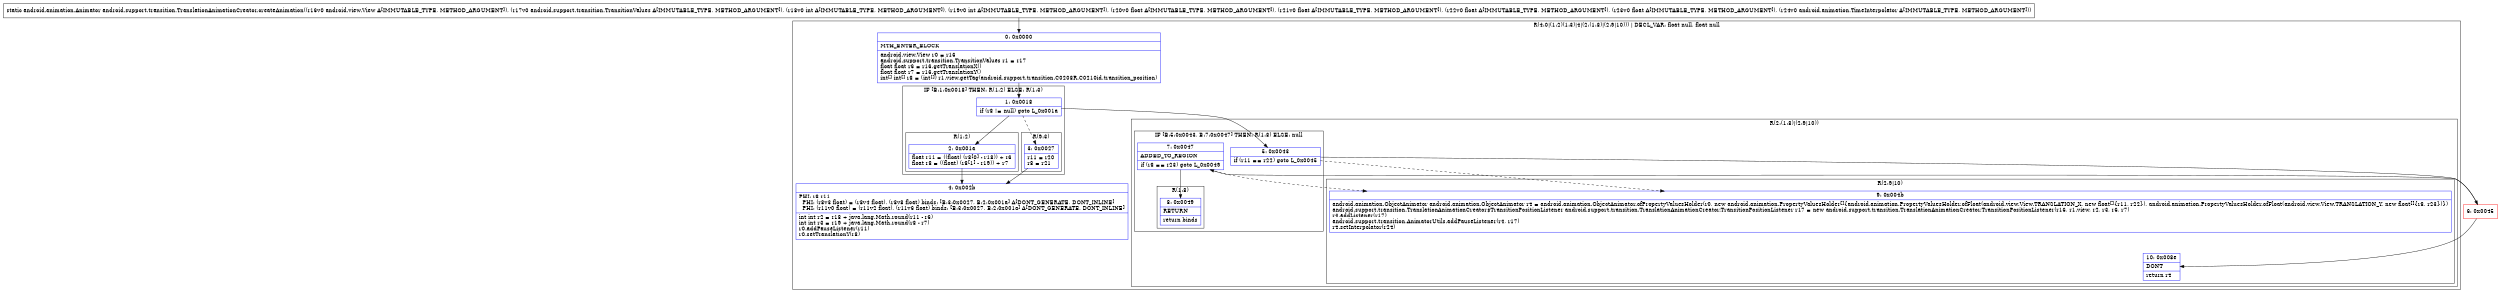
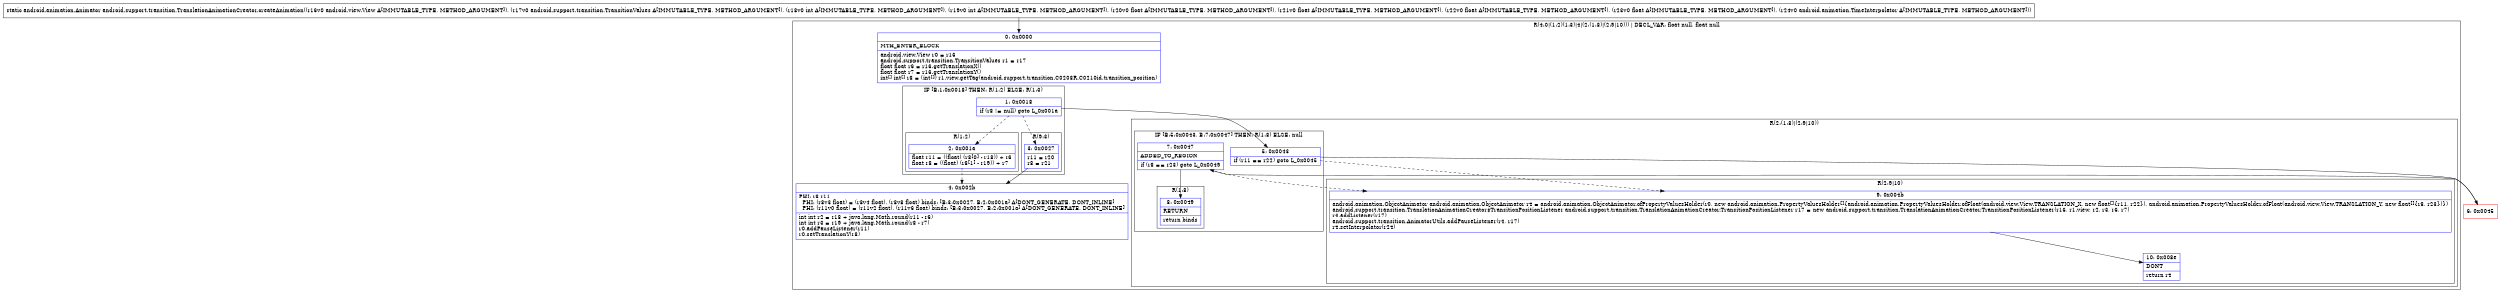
(1019, 88) -> none
(994, 129) -> (994, 129)
(962, 177) -> (962, 177)
(2336, 261) -> (2065, 247)
